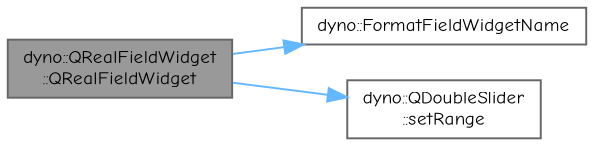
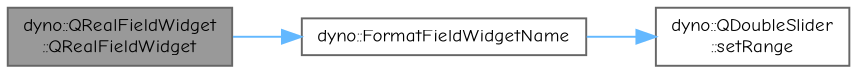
(280, 89) -> (612, 37)
